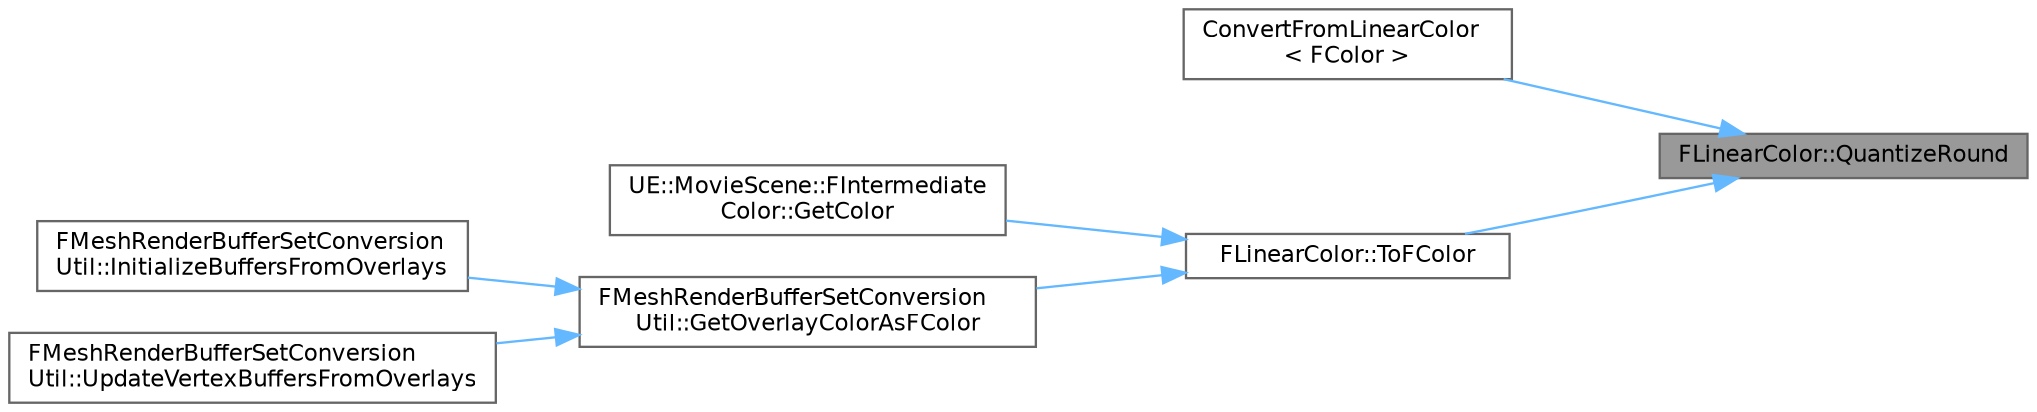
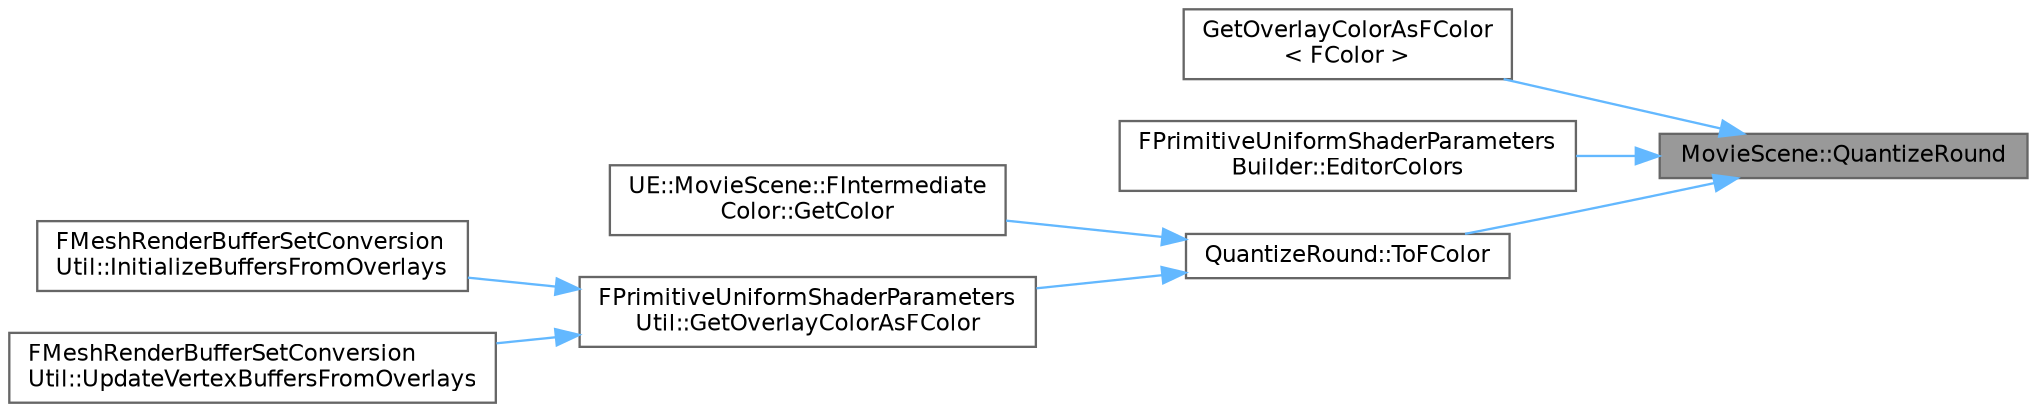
(1348, 44) -> (1348, 44)
none -> (1348, 156)
(1844, 156) -> (1844, 156)
(1348, 256) -> (1348, 256)
(808, 312) -> (808, 312)
